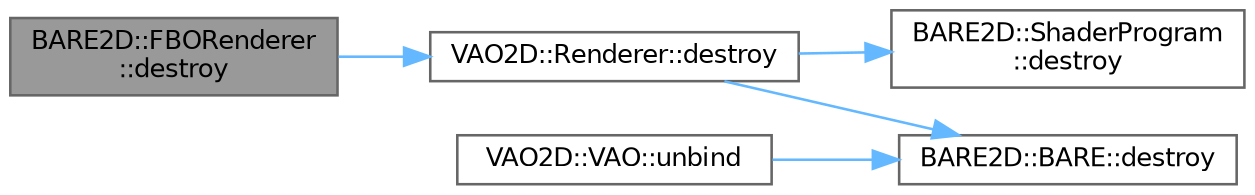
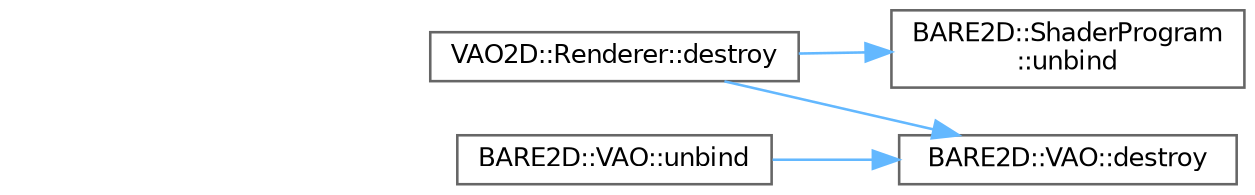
(1068, 49) -> (1068, 49)
(174, 57) -> none
(614, 160) -> (614, 160)
(1068, 160) -> (1068, 160)
